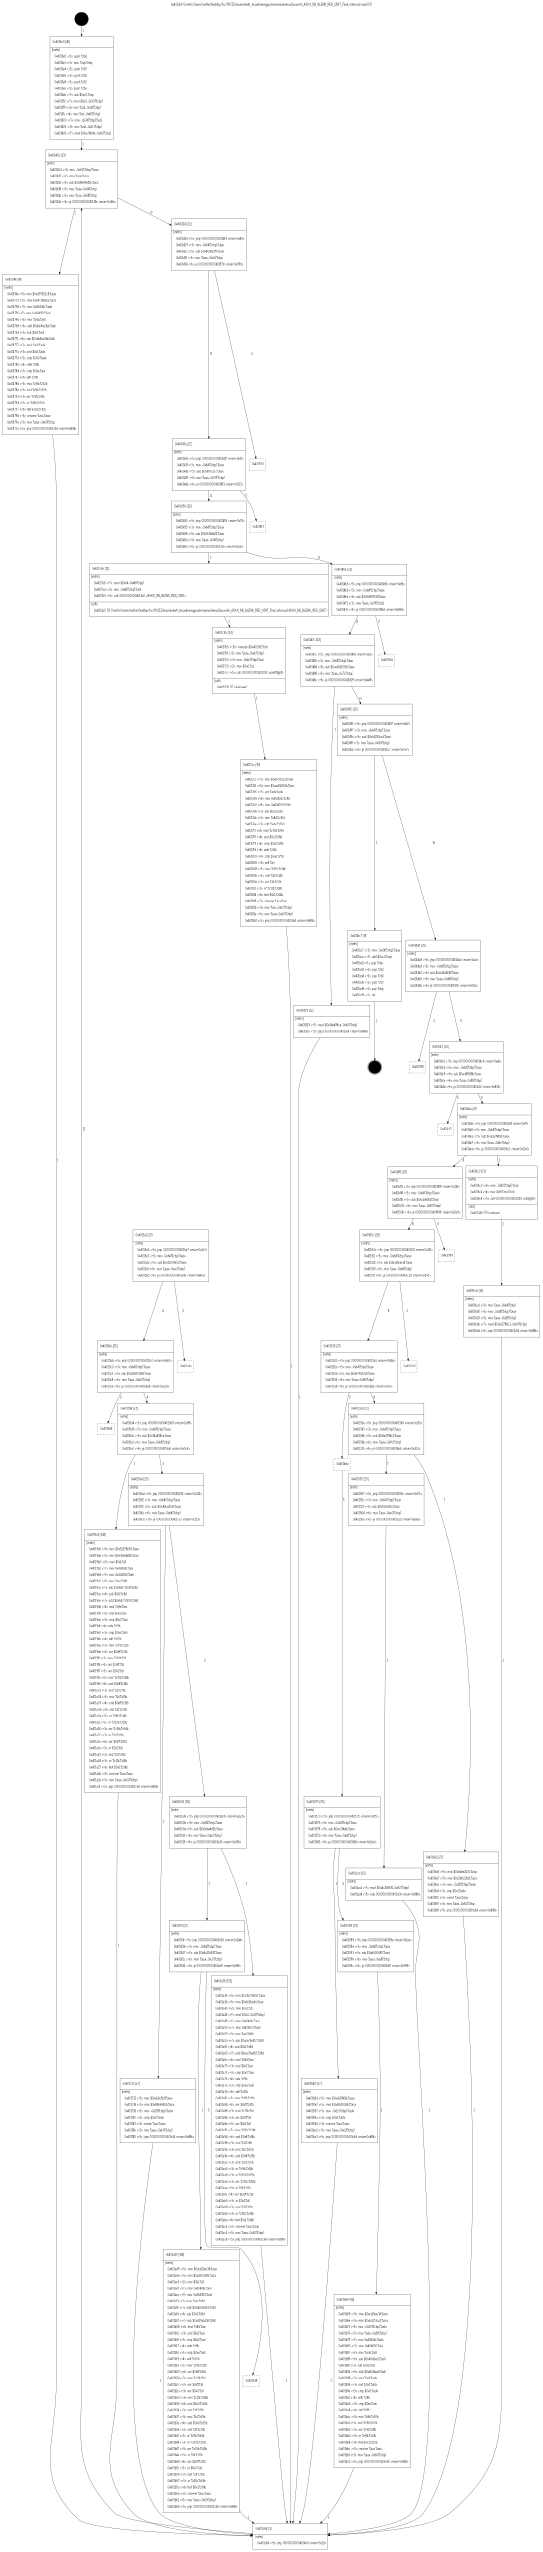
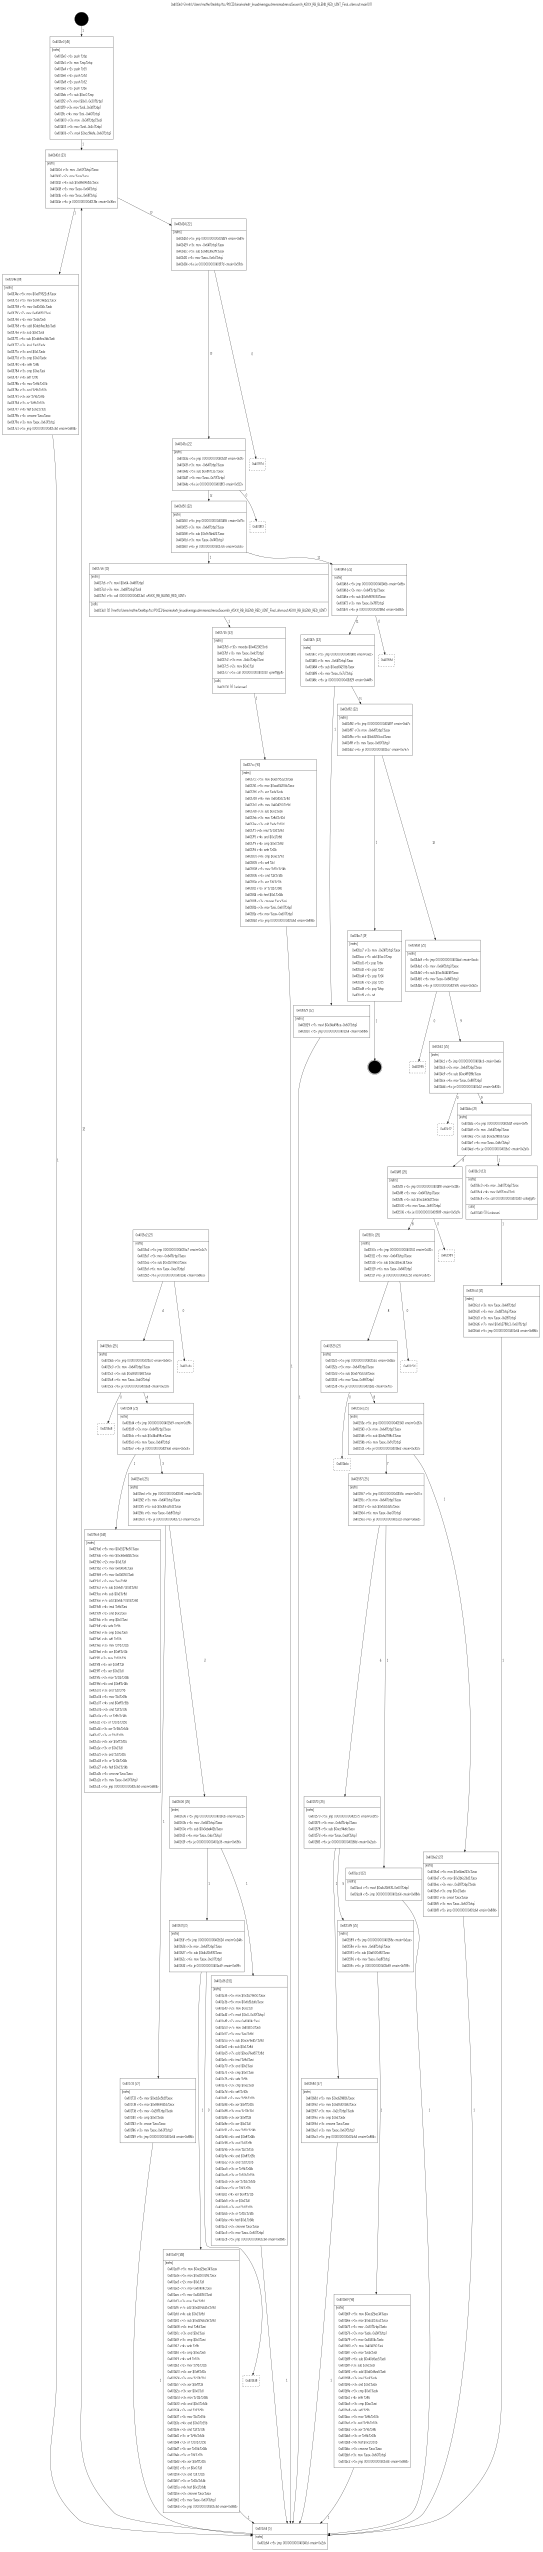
(342, 1632) -> (361, 1660)
(117, 2217) -> none
